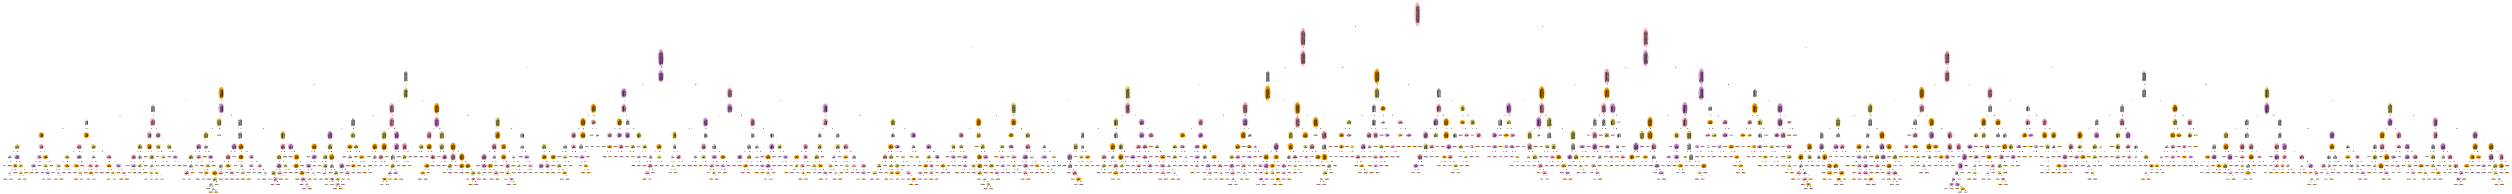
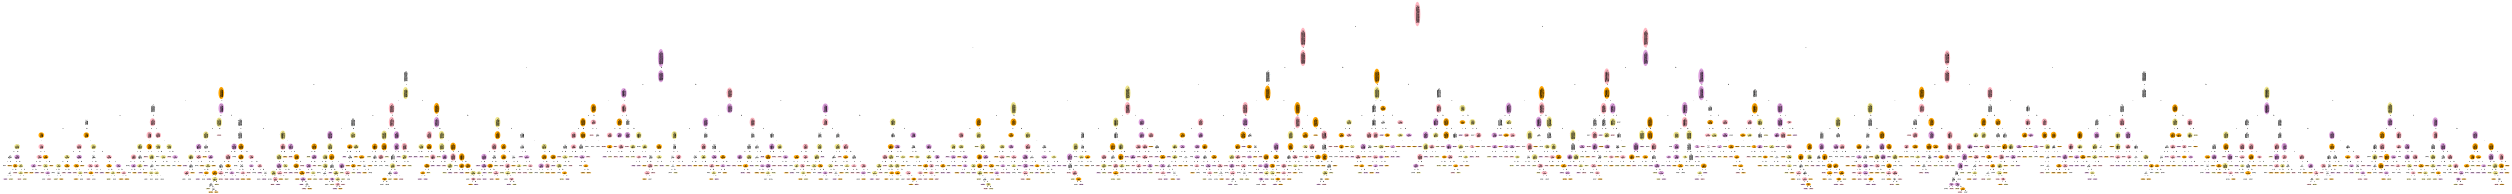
(1387, 135) -> (1387, 135)
(1993, 166) -> (1993, 166)
(313, 173) -> (313, 173)
